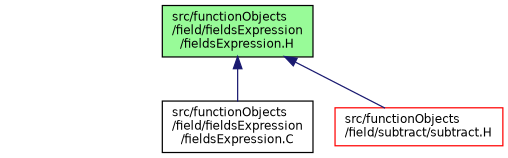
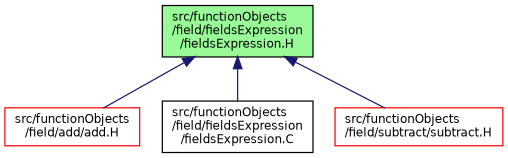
none -> (72, 127)
